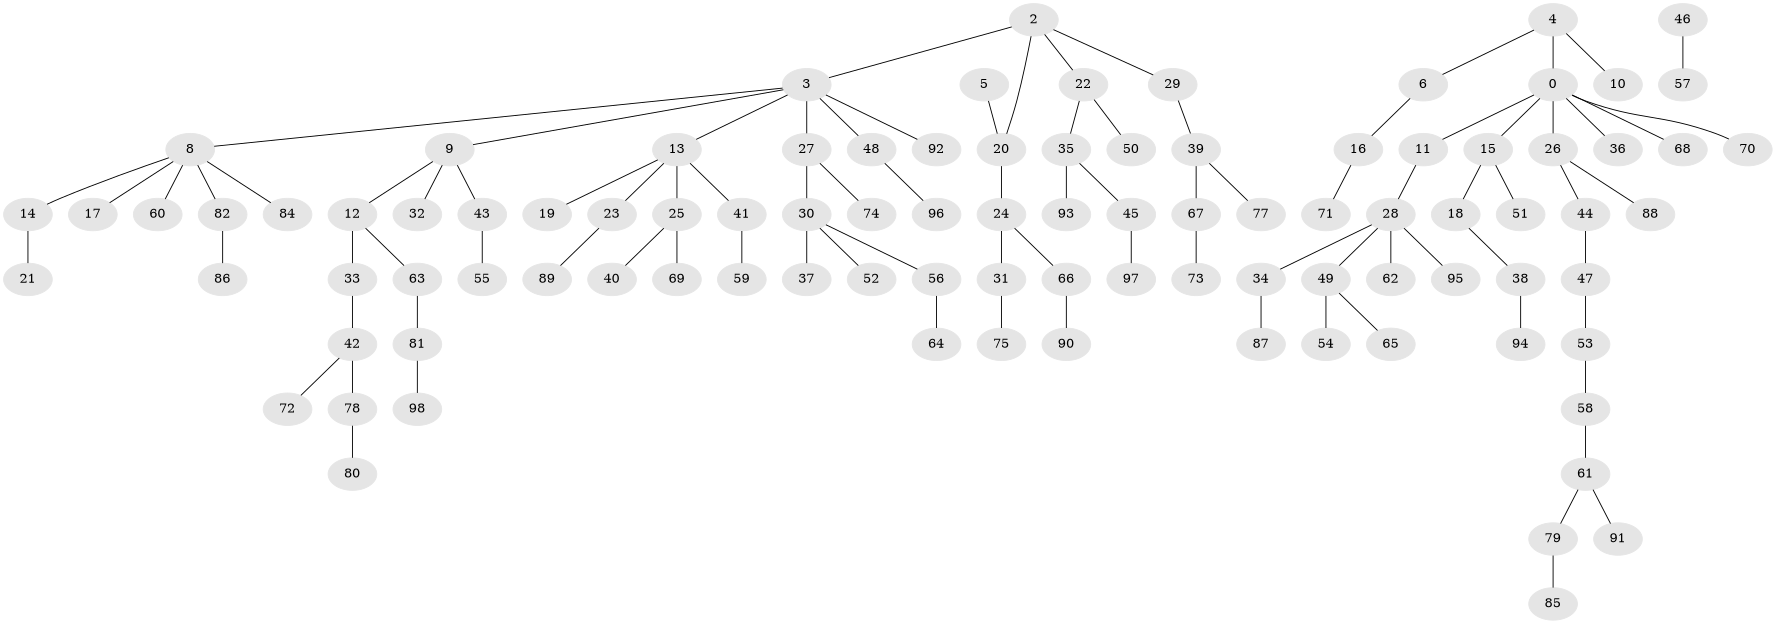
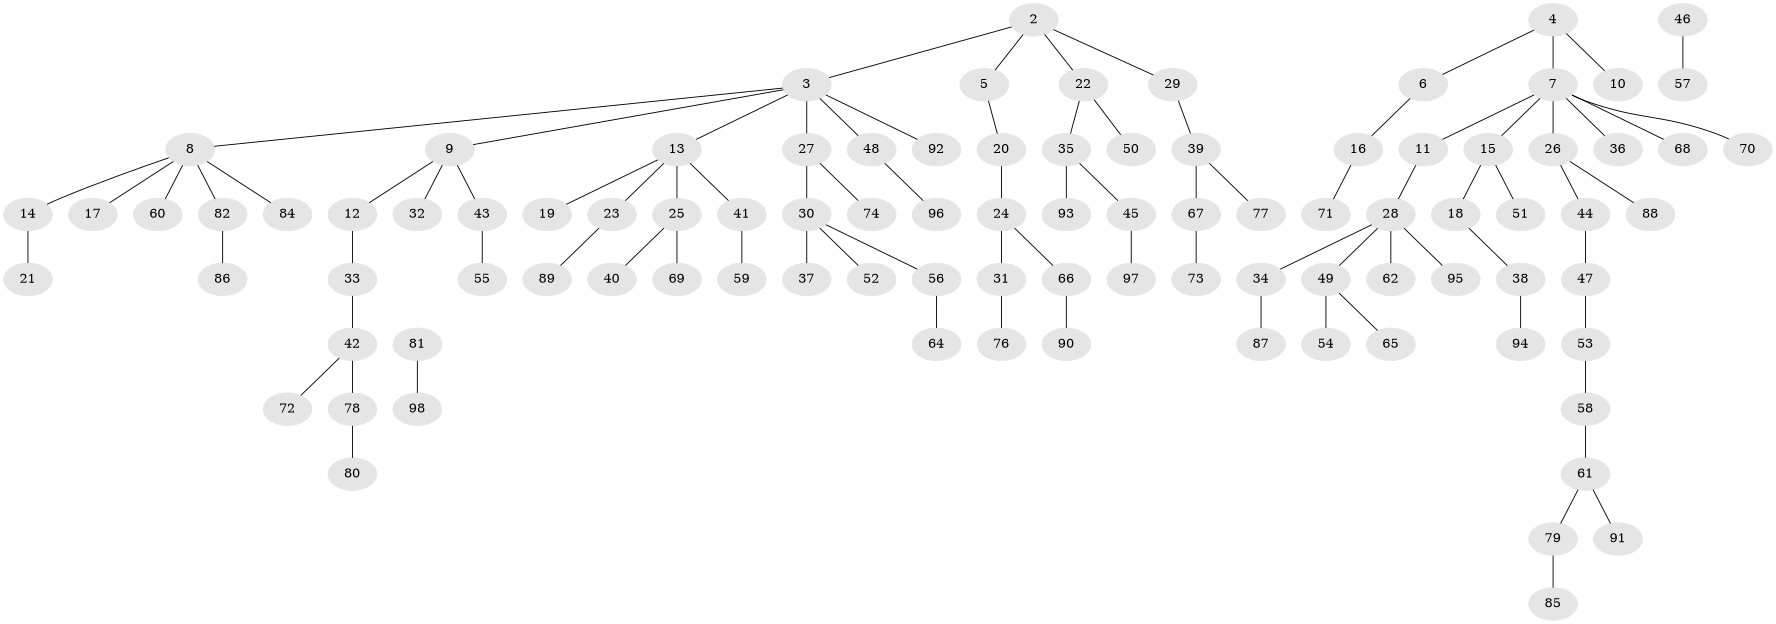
(1021, 85) -> (1009, 52)
(1553, 85) -> (1553, 85)
(417, 279) -> none
(1001, 344) -> (1001, 344)
